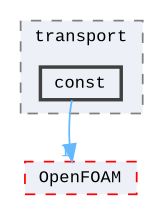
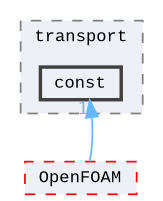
(69, 124) -> (92, 140)
